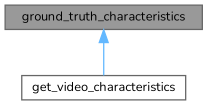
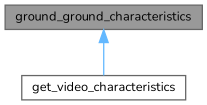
(104, 17) -> (104, 17)
